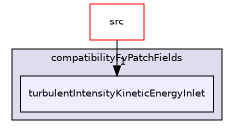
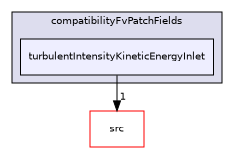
(117, 55) -> (117, 89)
